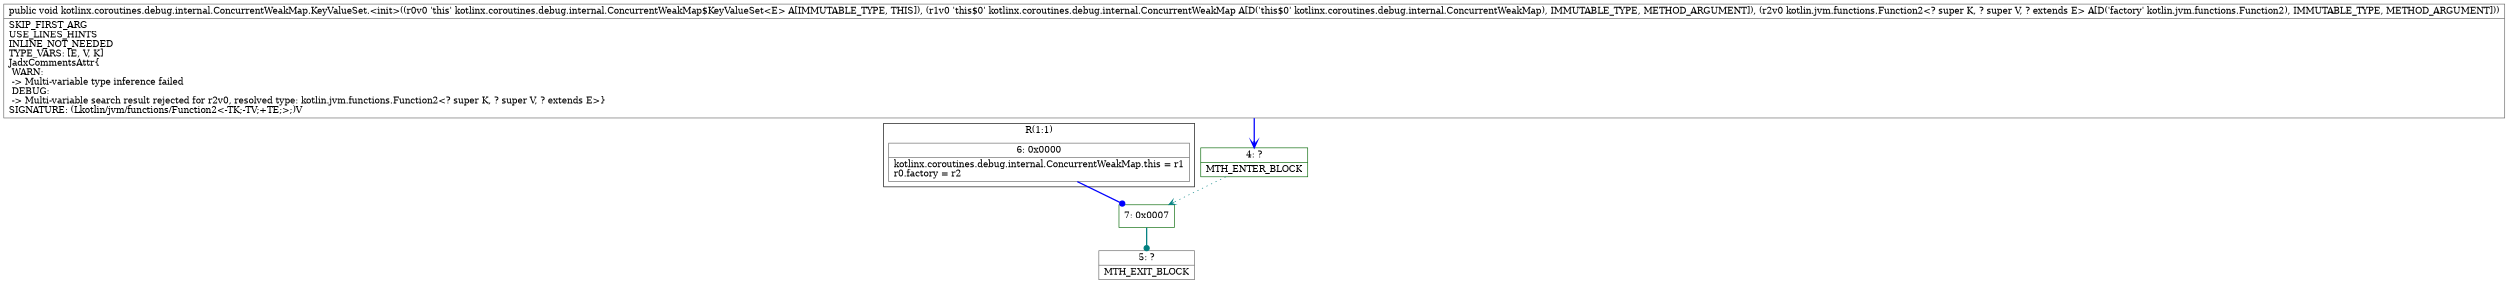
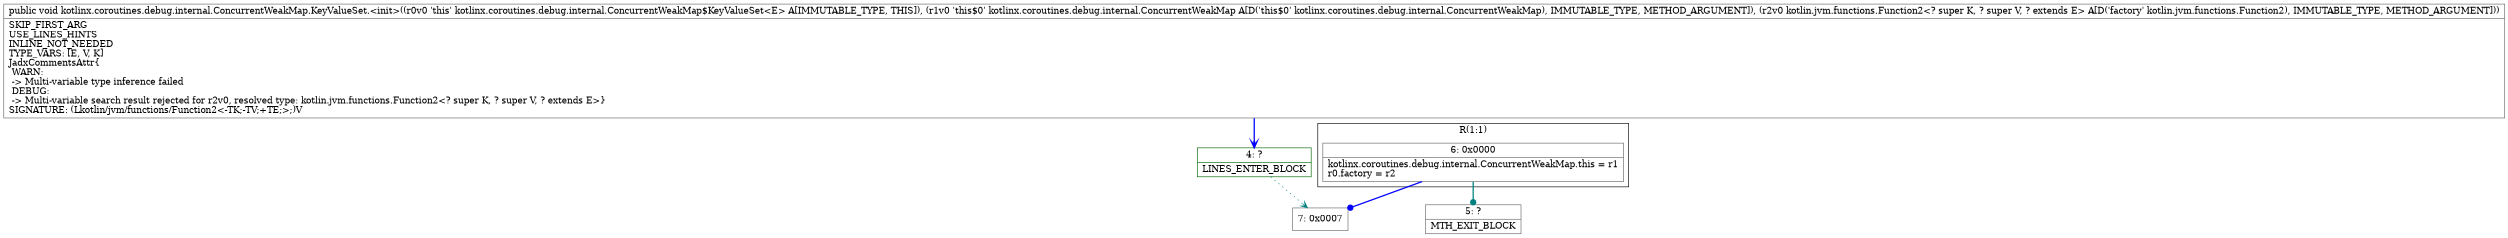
(1254, 169) -> (1254, 169)
(1147, 216) -> (1320, 219)
(1147, 237) -> (1473, 191)
